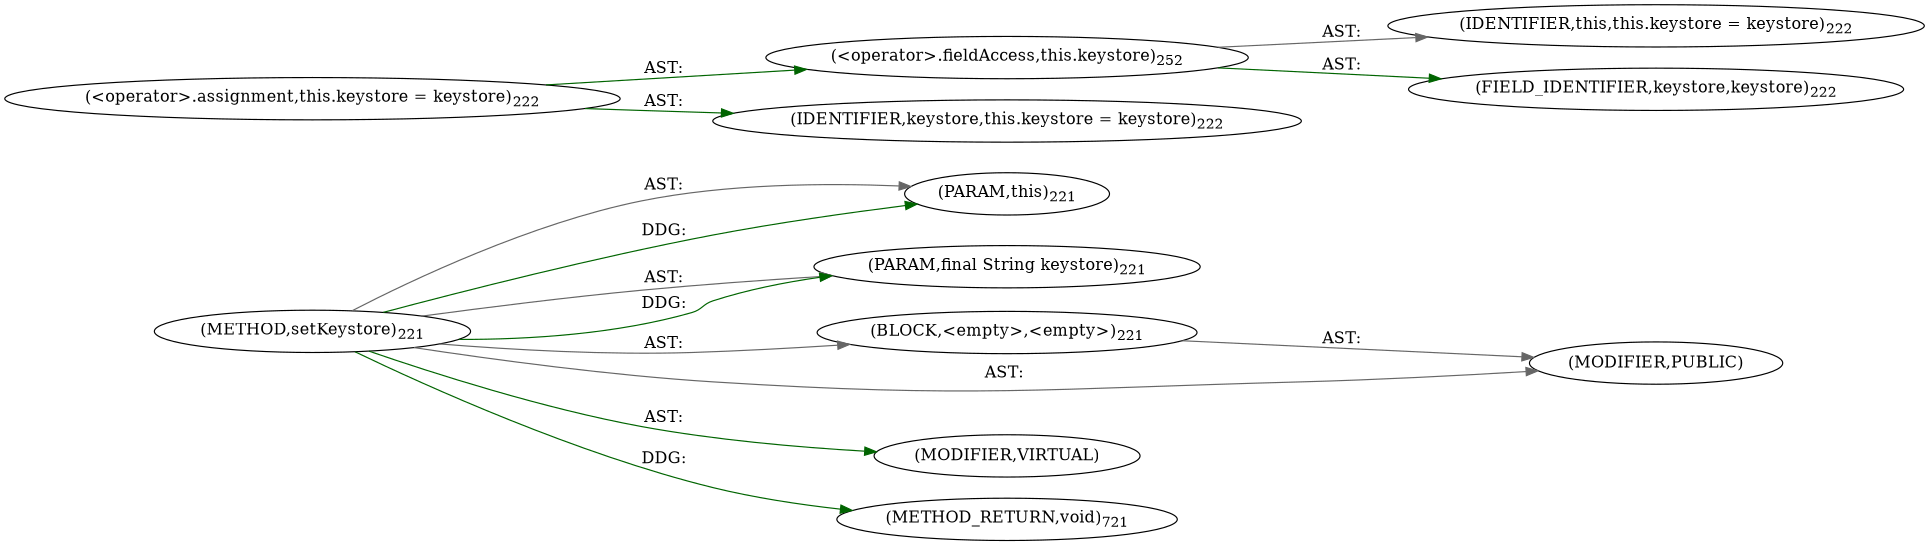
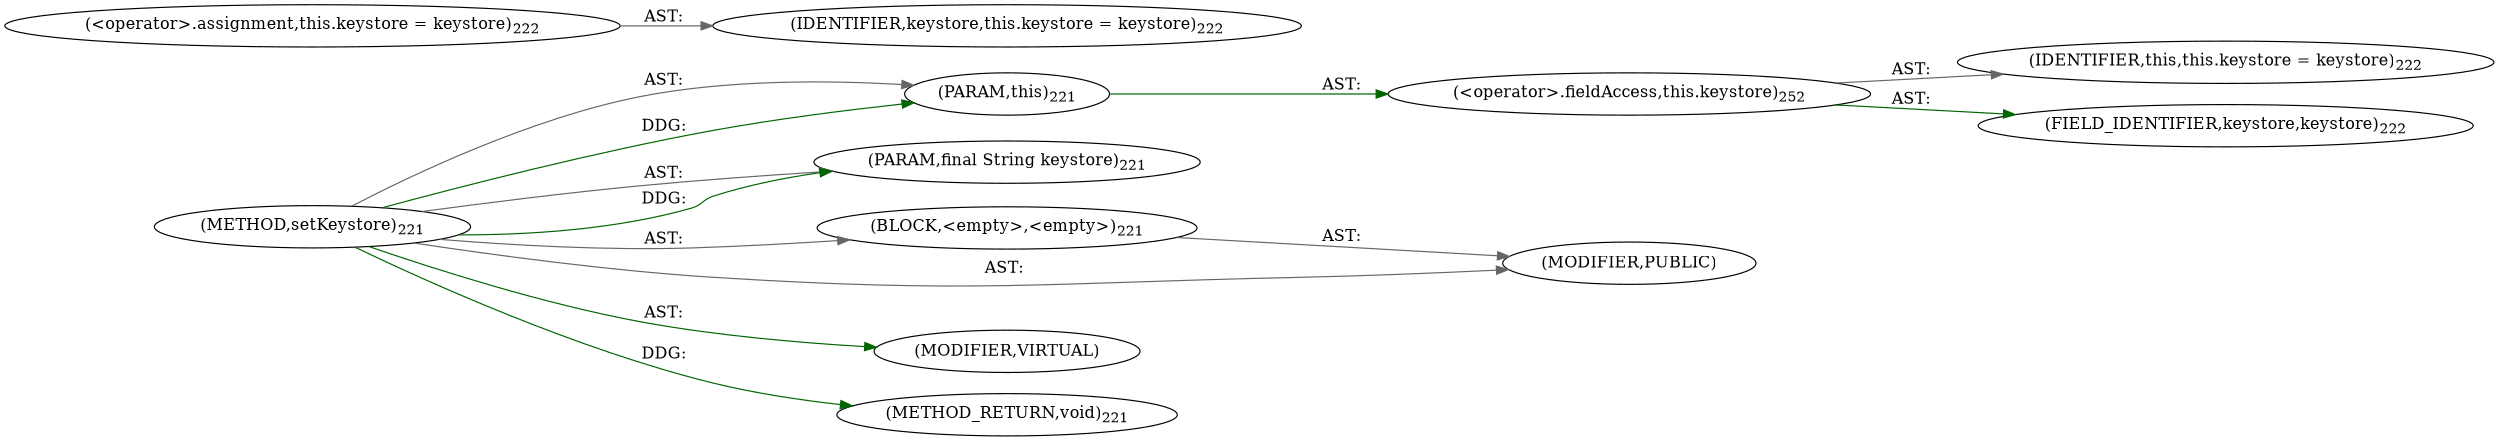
(670, 78) -> (1243, 94)
(653, 111) -> (661, 26)
(1115, 518) -> (1115, 413)
